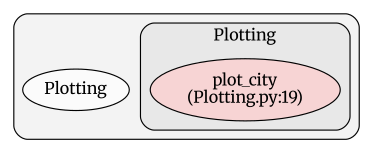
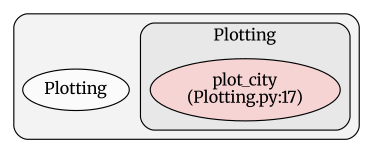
(245, 90) -> (245, 90)
